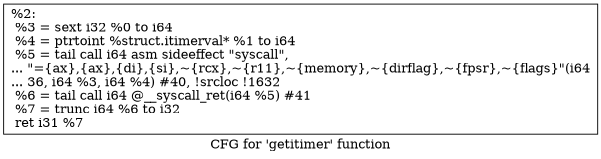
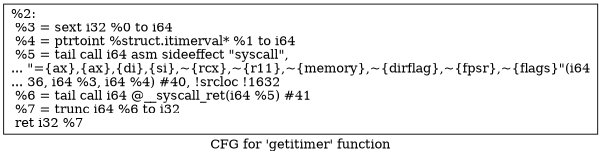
(47, 123) -> (47, 123)
